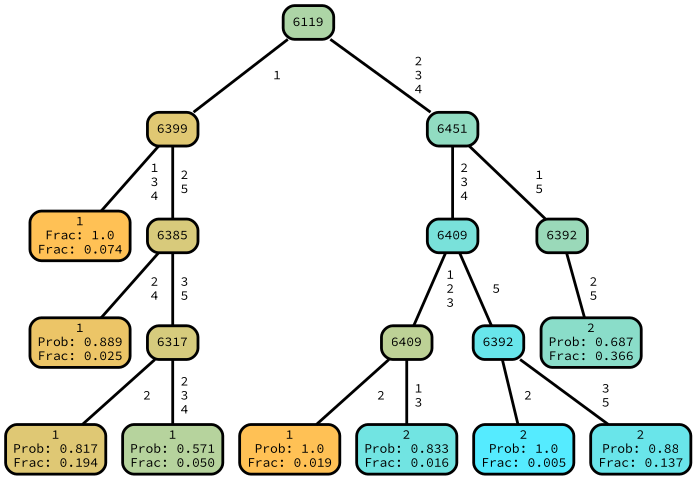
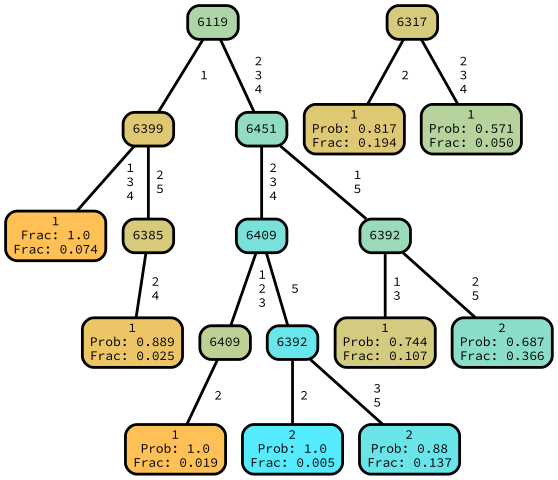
(173, 289) -> none
none -> (385, 343)
(407, 449) -> none
